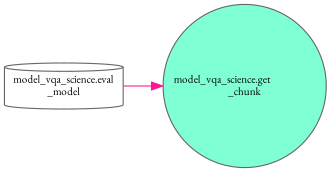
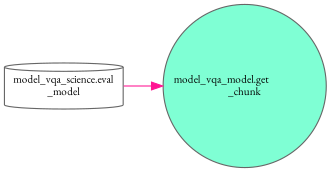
(245, 86) -> (245, 86)
